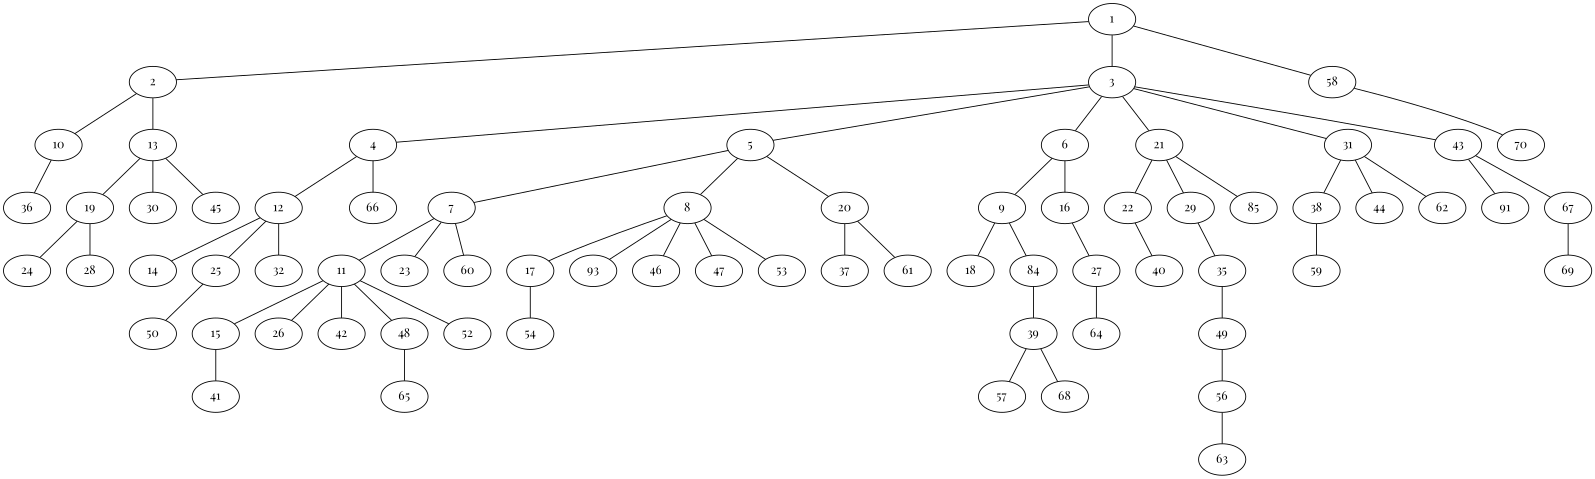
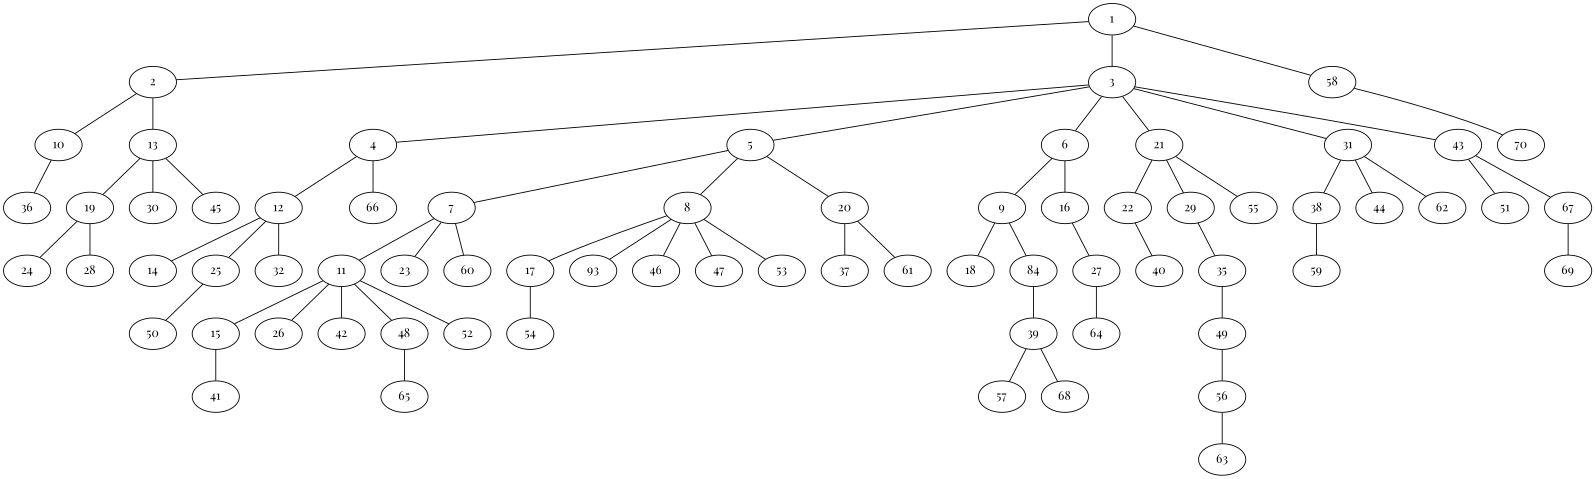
(1254, 208) -> (1254, 208)
(1505, 208) -> (1505, 208)
